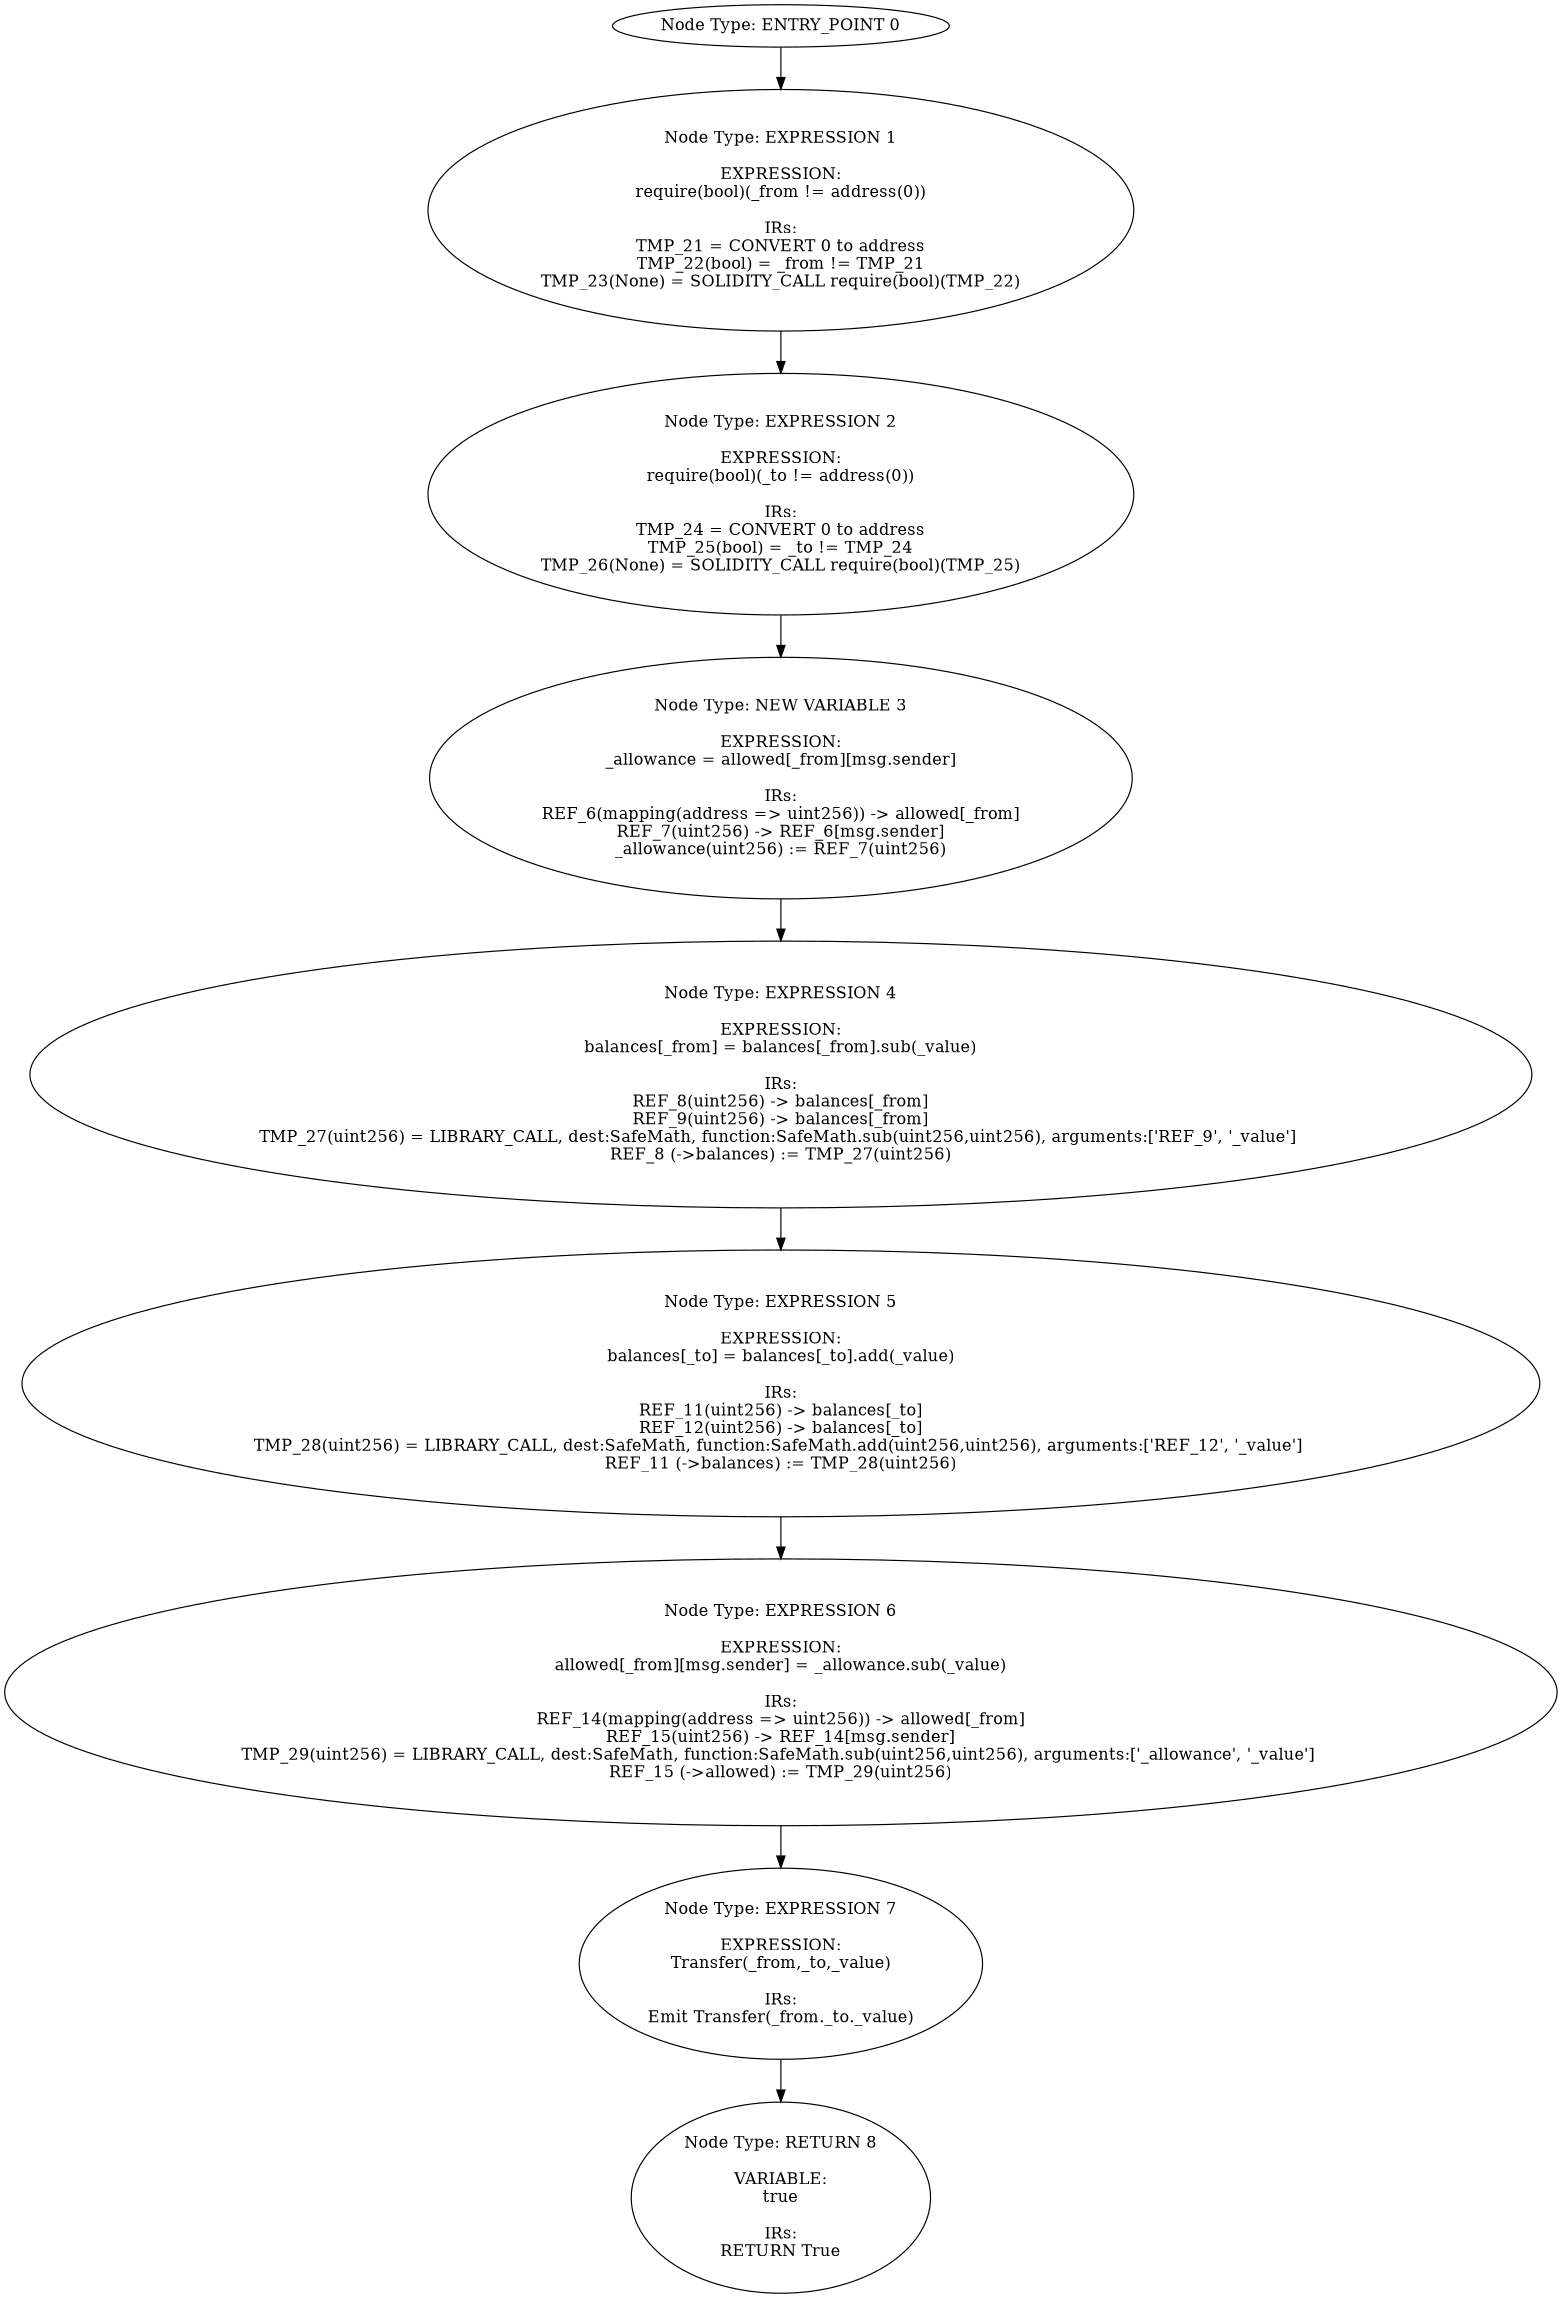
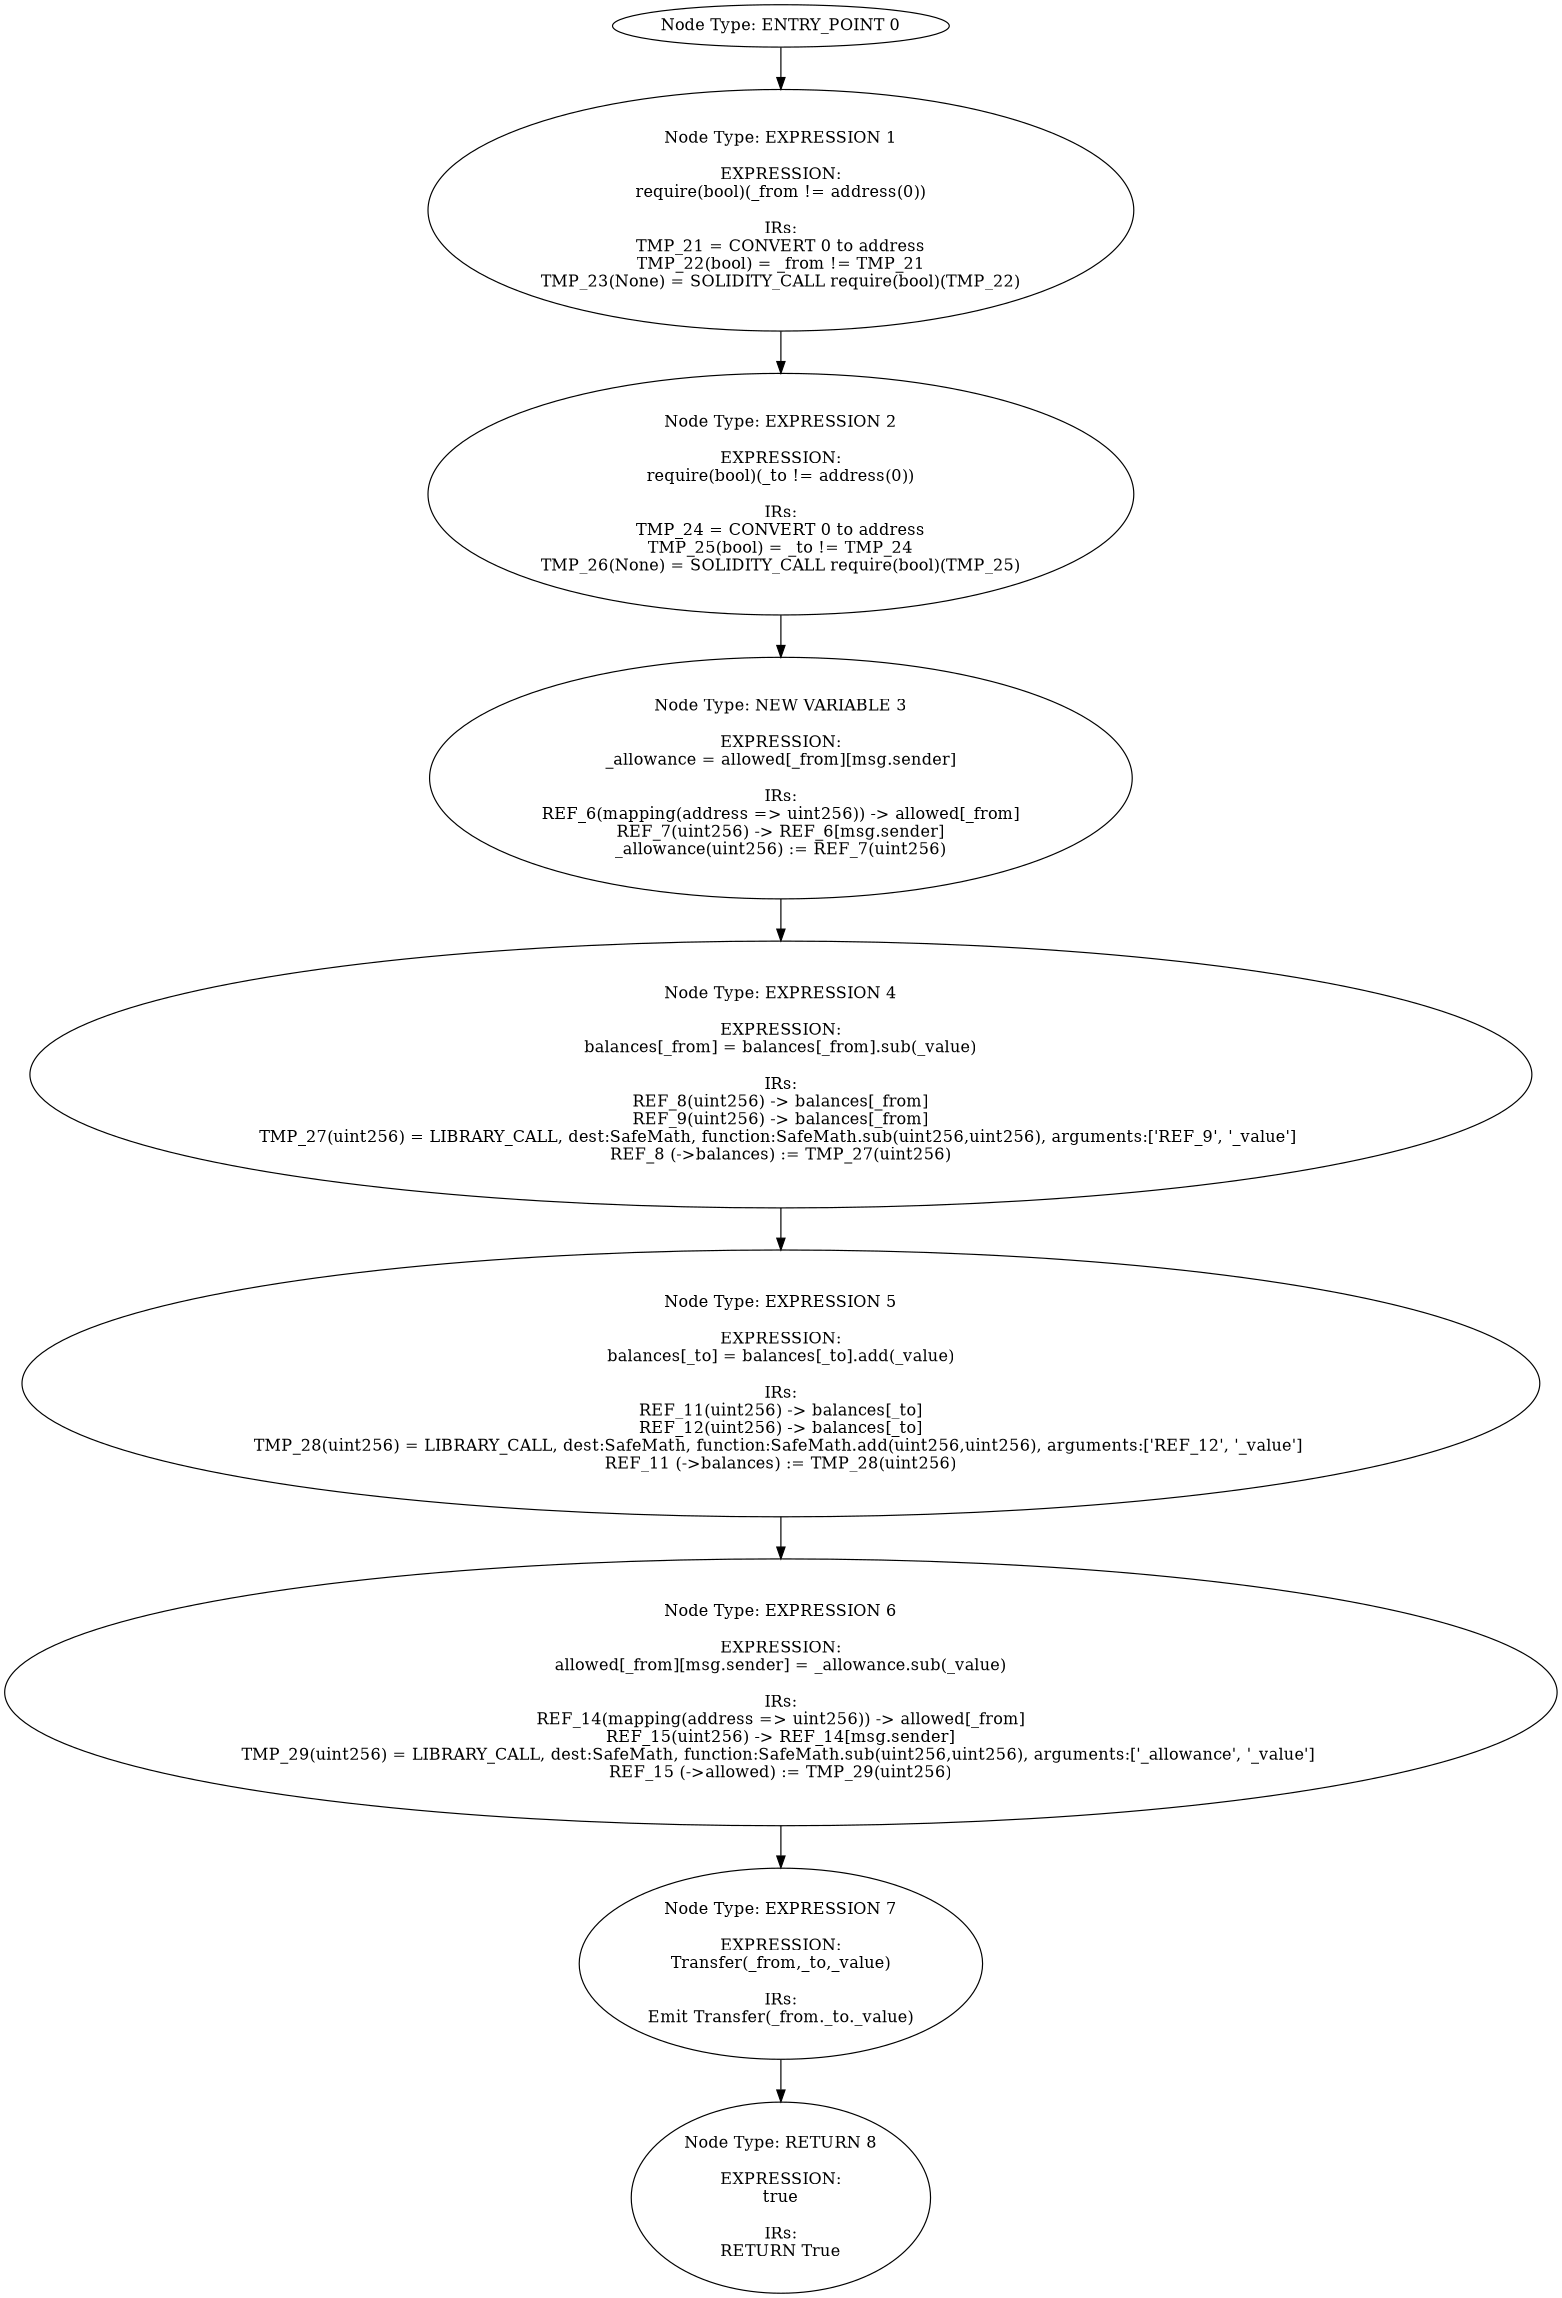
(781, 2198) -> (781, 2198)
